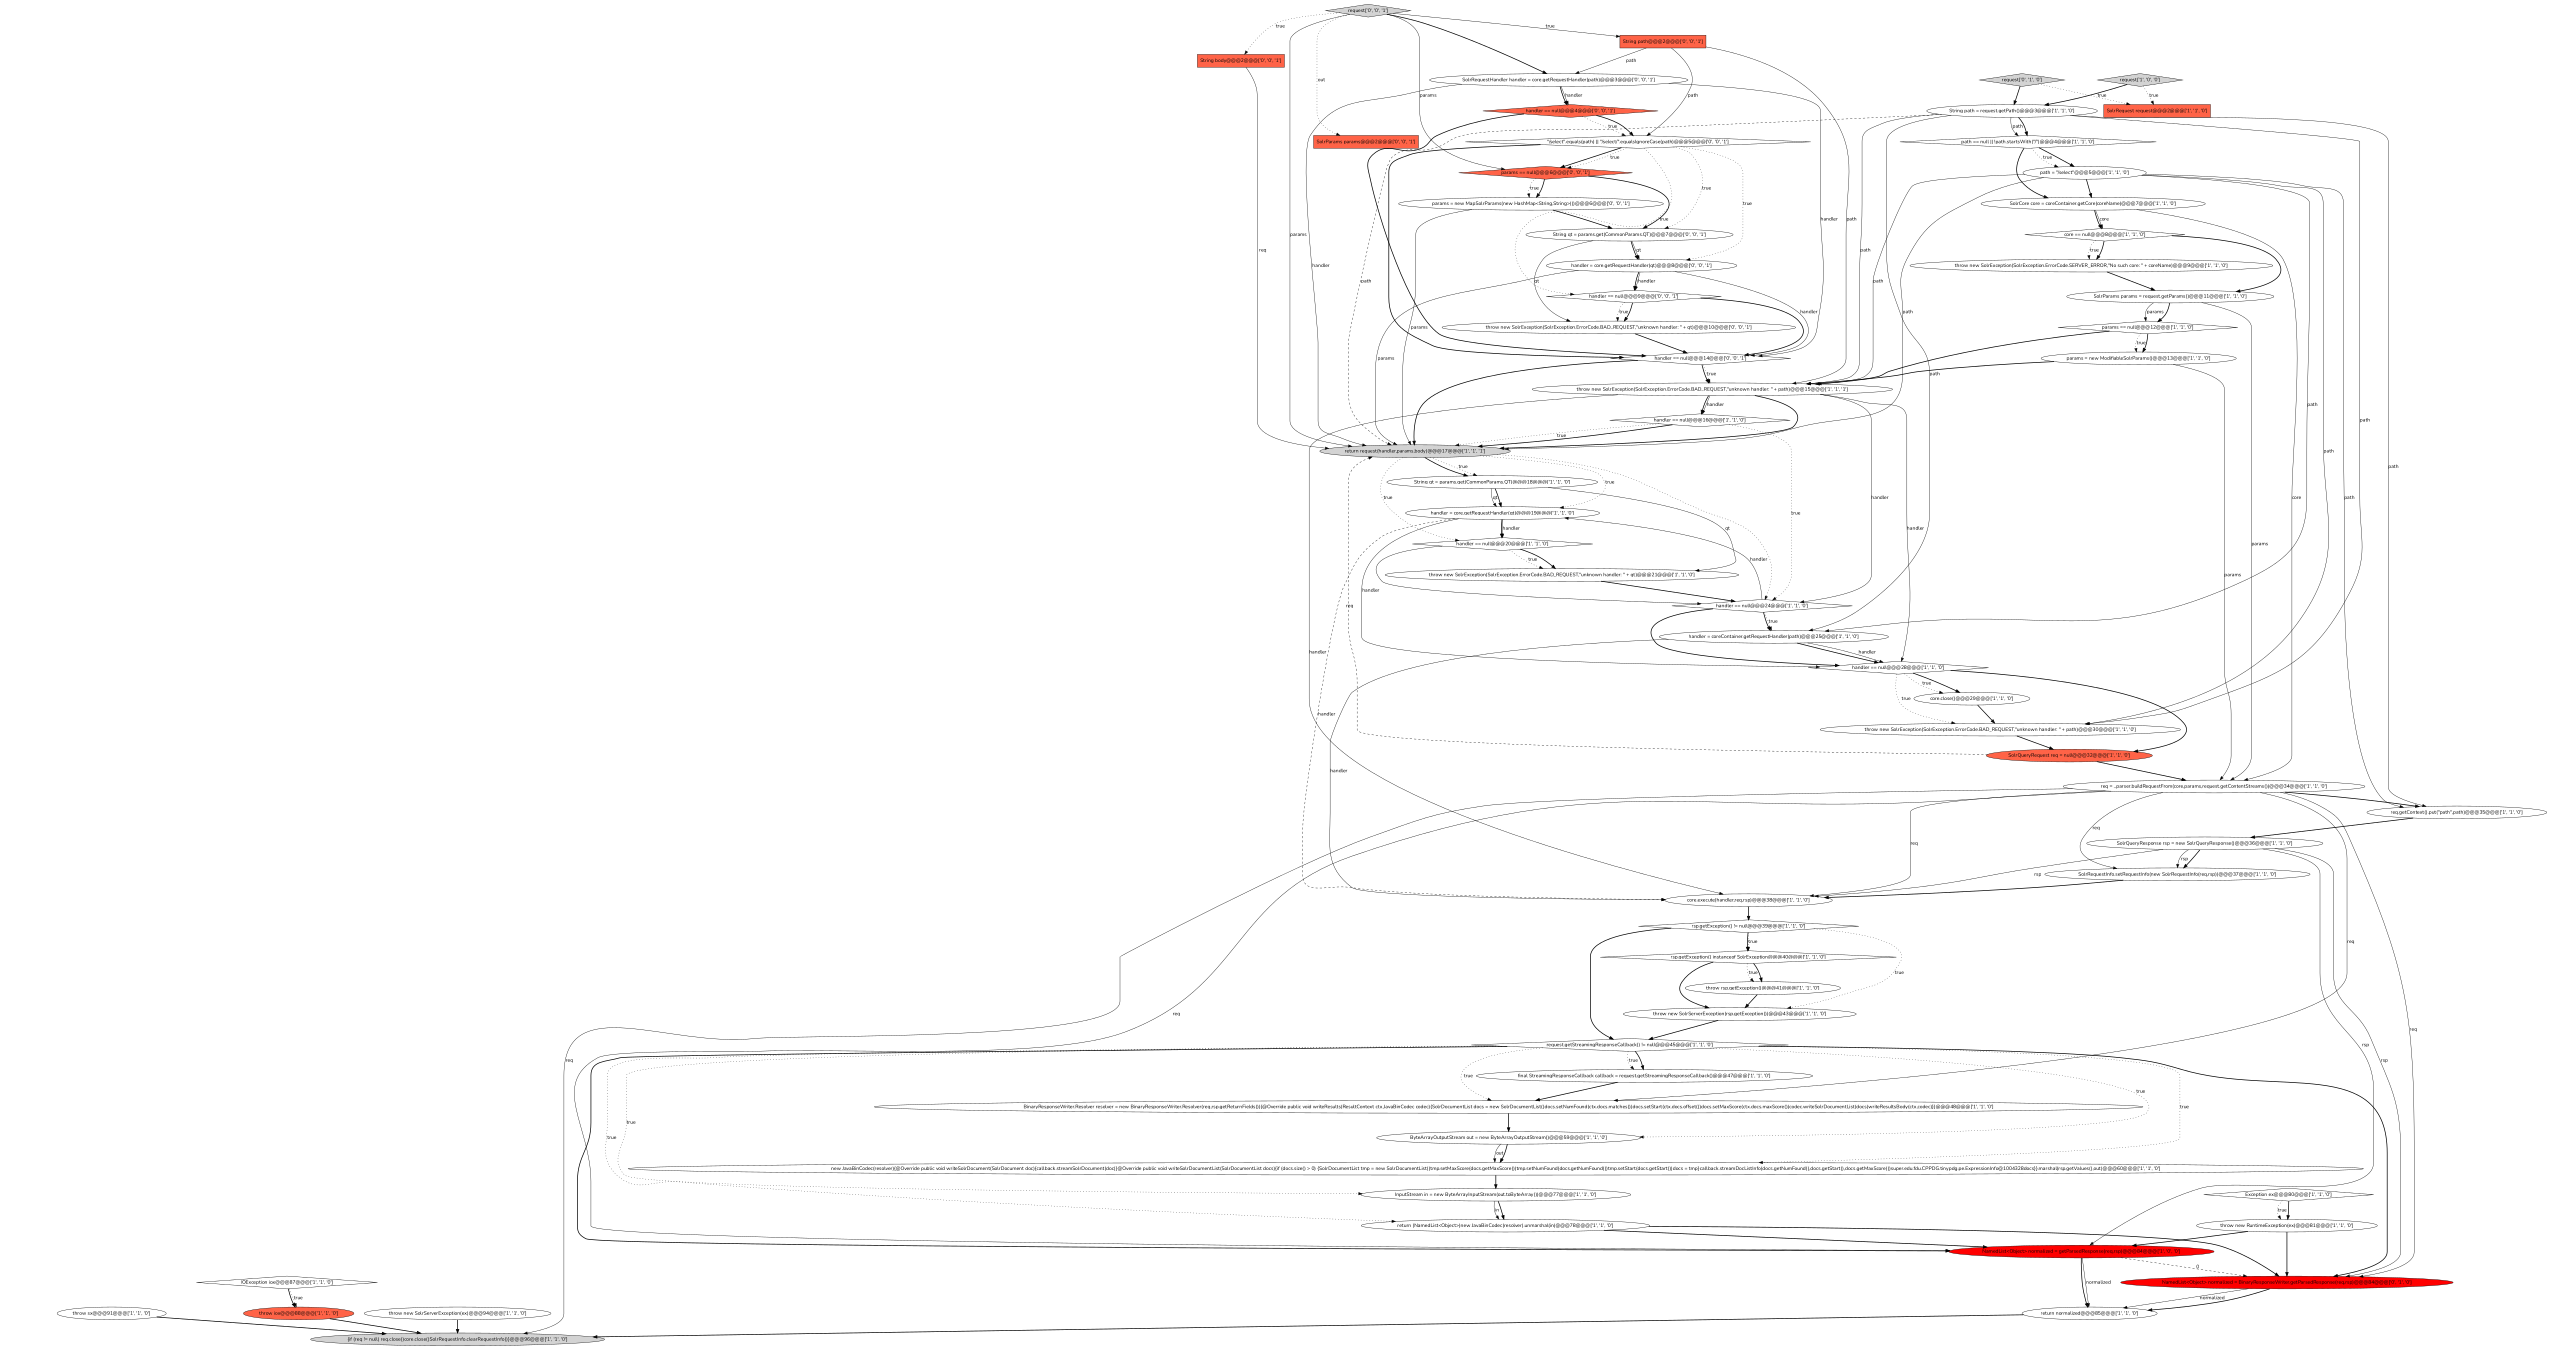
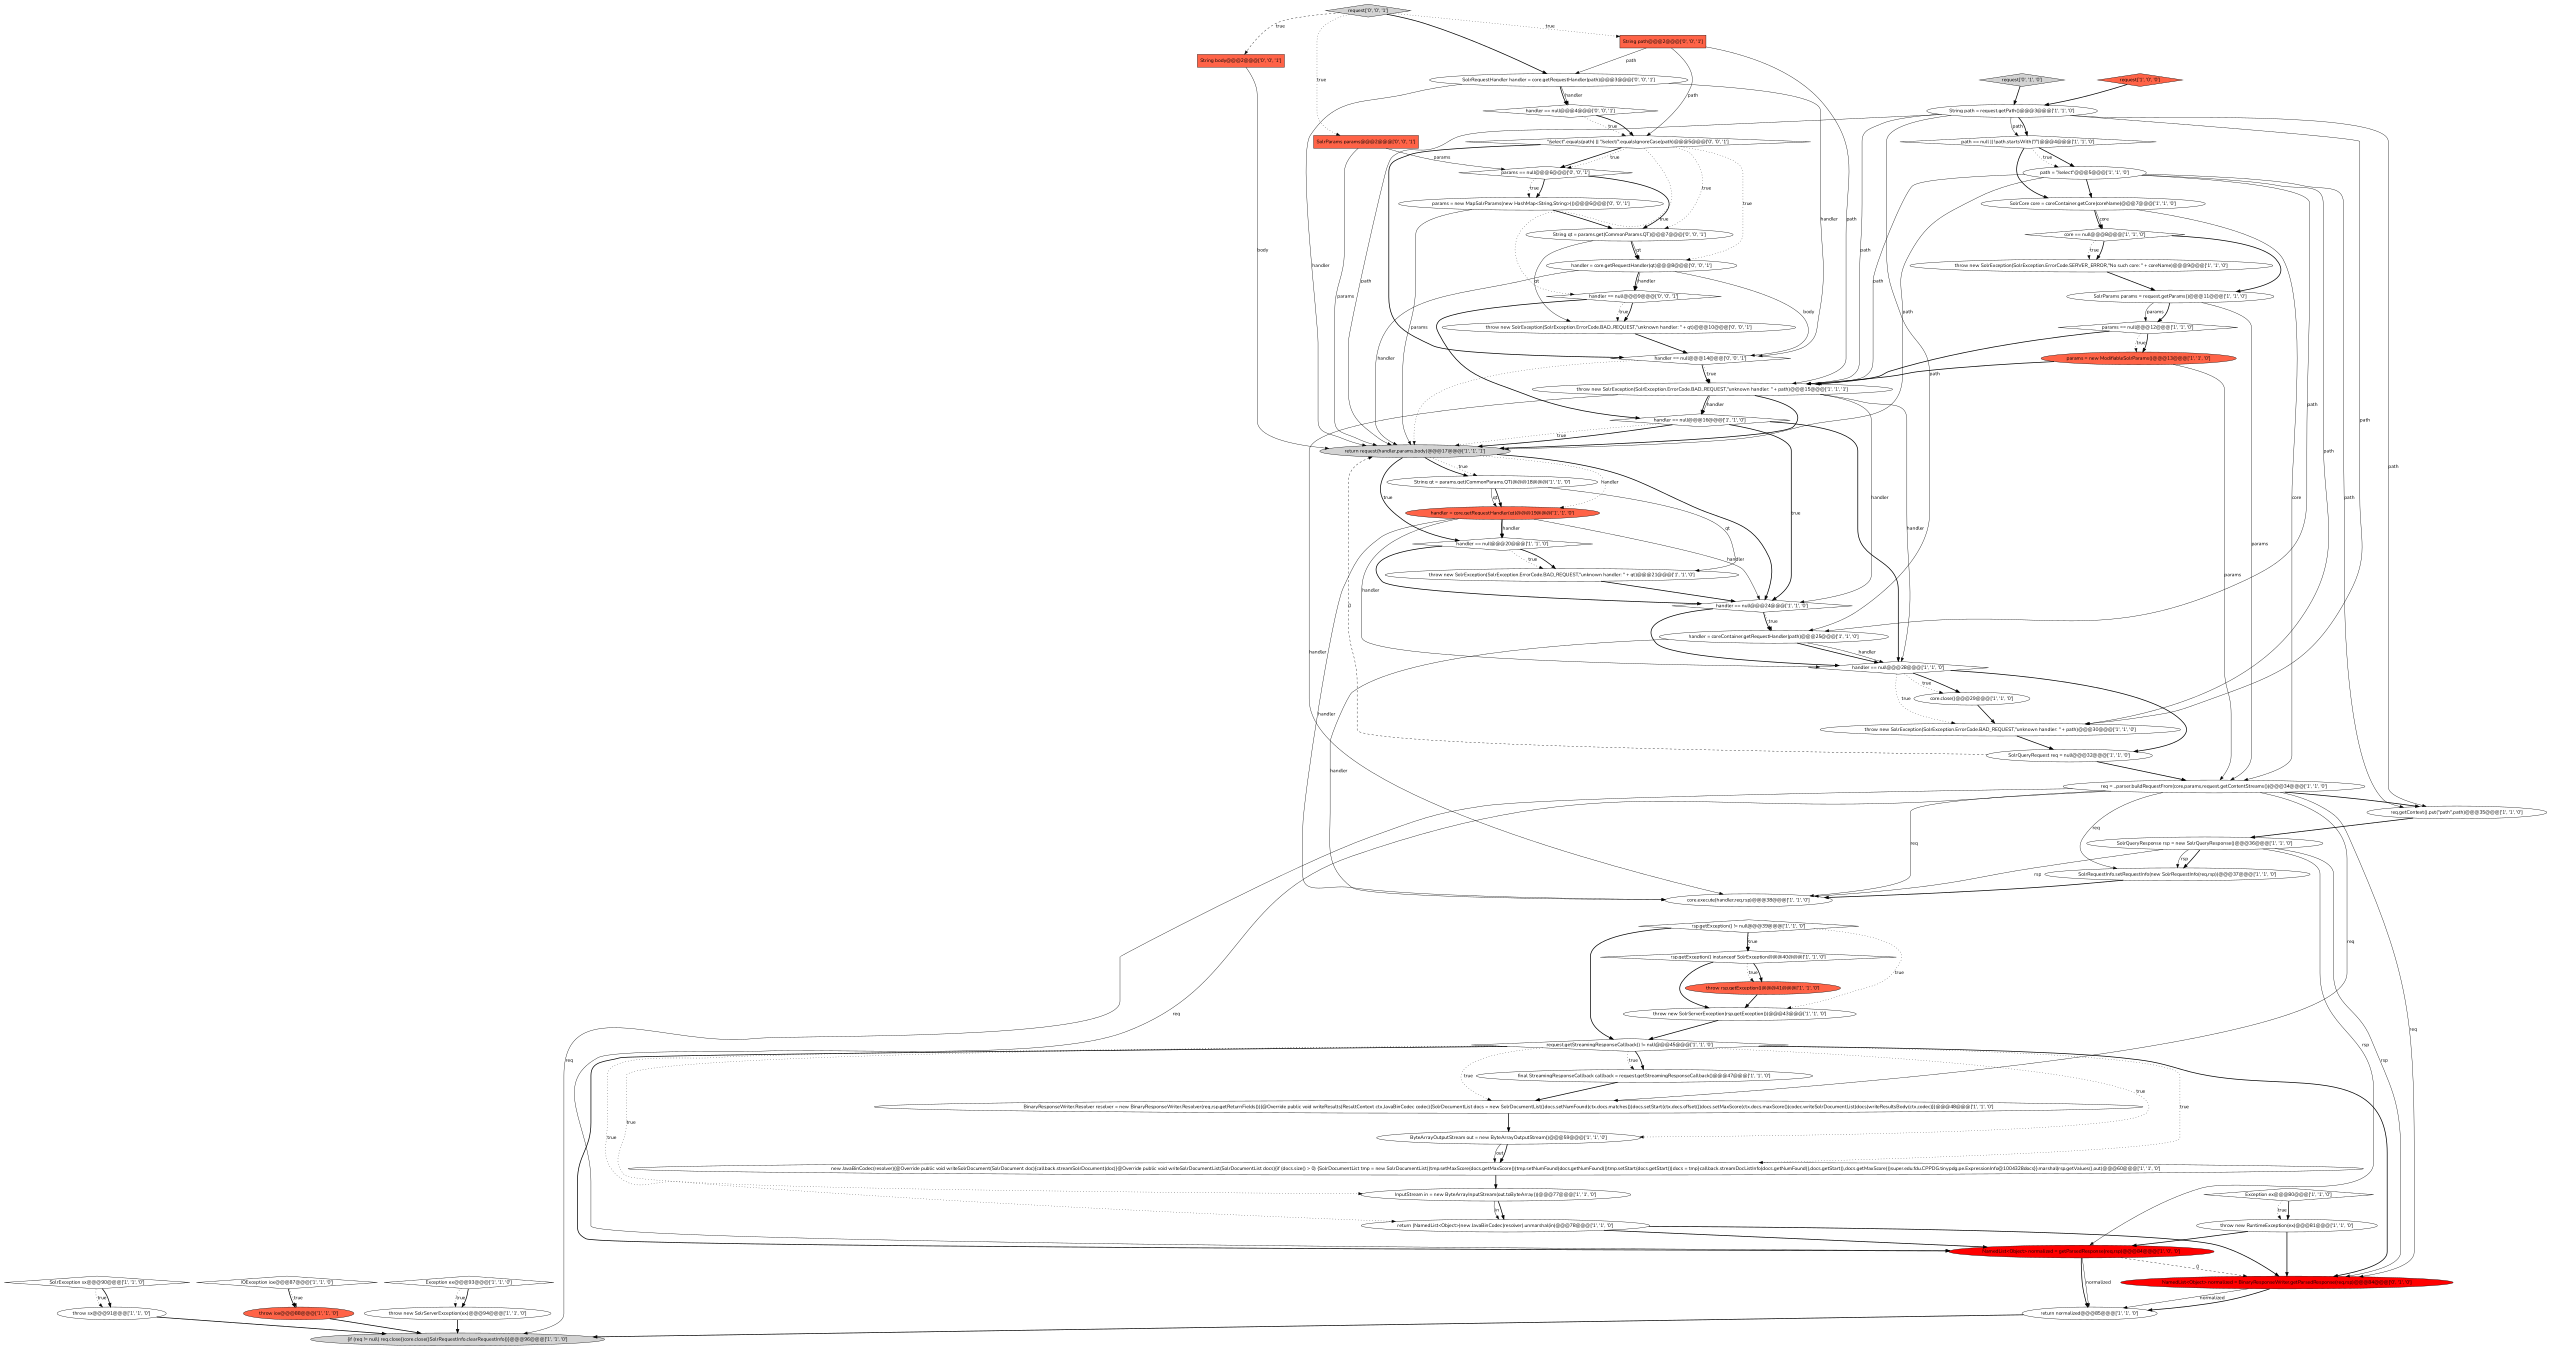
(1287, 20) -> (1287, 20)
(1505, 24) -> (1505, 24)
(1322, 80) -> (1322, 80)
(2140, 80) -> (2140, 80)
(1420, 108) -> (1443, 162)
(1570, 111) -> (1570, 111)
(2157, 111) -> none
(1510, 131) -> (1510, 131)
(1546, 173) -> (1546, 173)
(1290, 230) -> (1335, 306)
(1263, 250) -> (1263, 250)
(1399, 269) -> none
(1809, 312) -> (1809, 312)
(1787, 313) -> (1455, 358)
(1386, 358) -> (1386, 358)
(2139, 358) -> (2139, 358)
(1508, 373) -> (1508, 373)
(1610, 482) -> (1610, 482)
(1661, 492) -> (1661, 492)
(1791, 492) -> (1791, 492)
(1394, 513) -> (1394, 513)
(1503, 513) -> (1503, 513)
none -> (1858, 513)
(1682, 534) -> (1655, 543)
(1496, 595) -> (1496, 595)
(1350, 606) -> (1350, 606)
(2069, 756) -> (2069, 756)
(1303, 843) -> (1303, 843)
(1749, 911) -> none
(1763, 988) -> (1763, 988)
none -> (97, 1282)
none -> (469, 1282)
